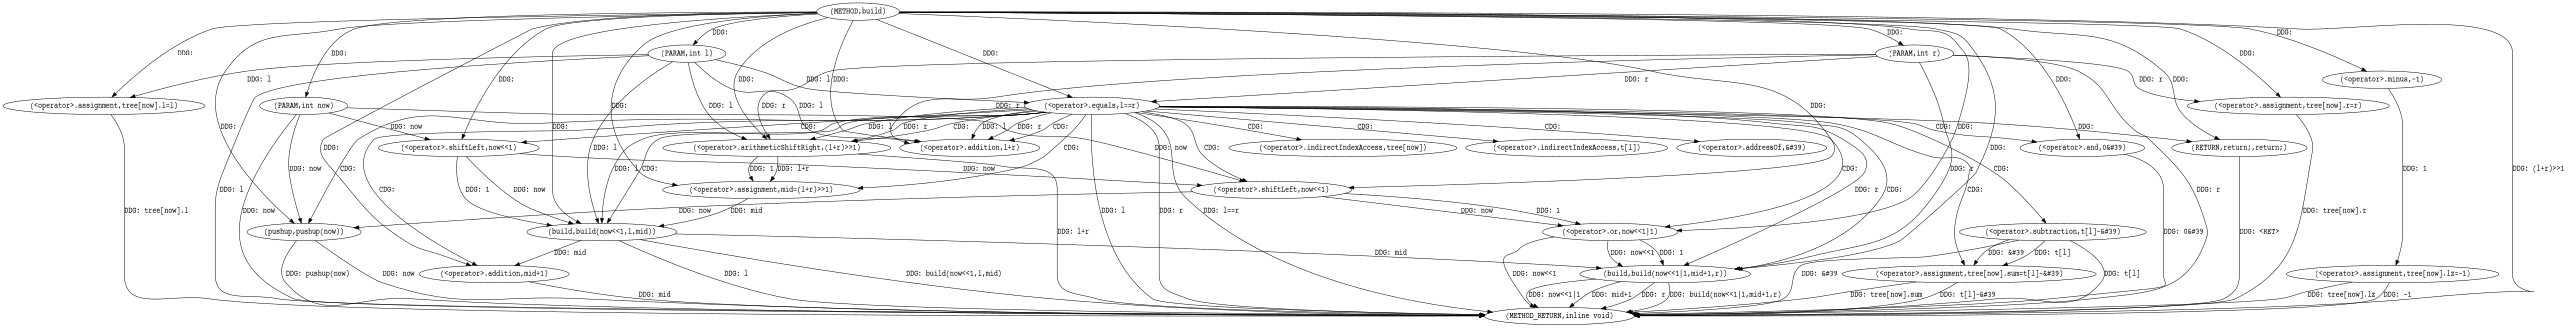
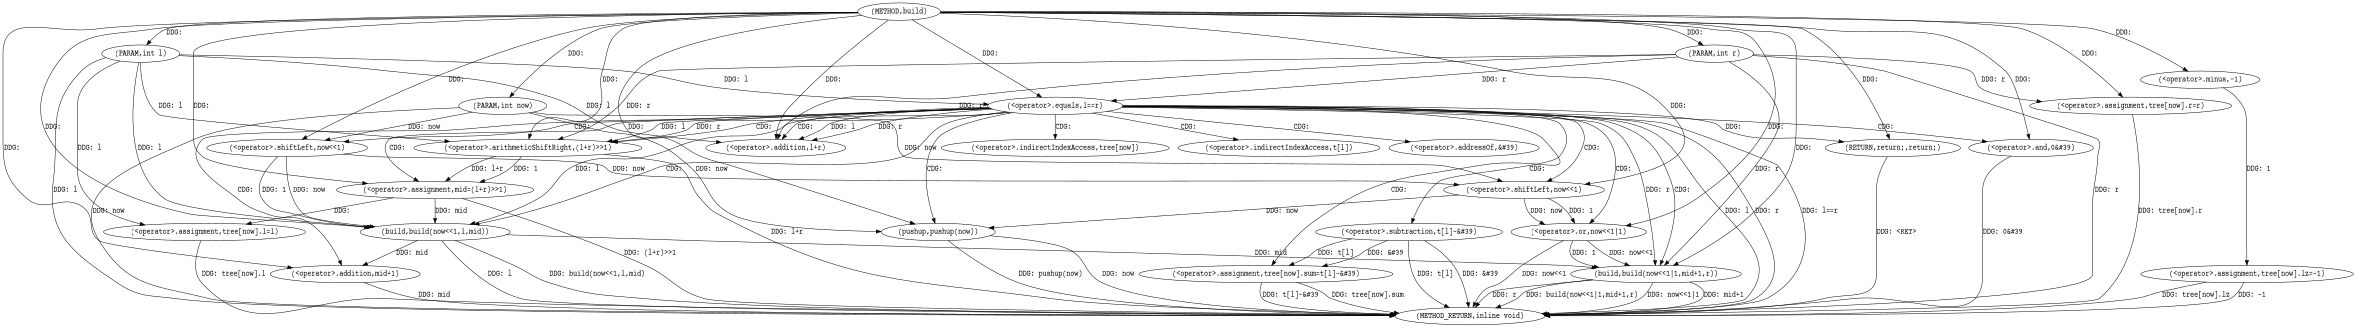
(384, 20) -> (322, 211)
(2285, 28) -> (726, 301)
